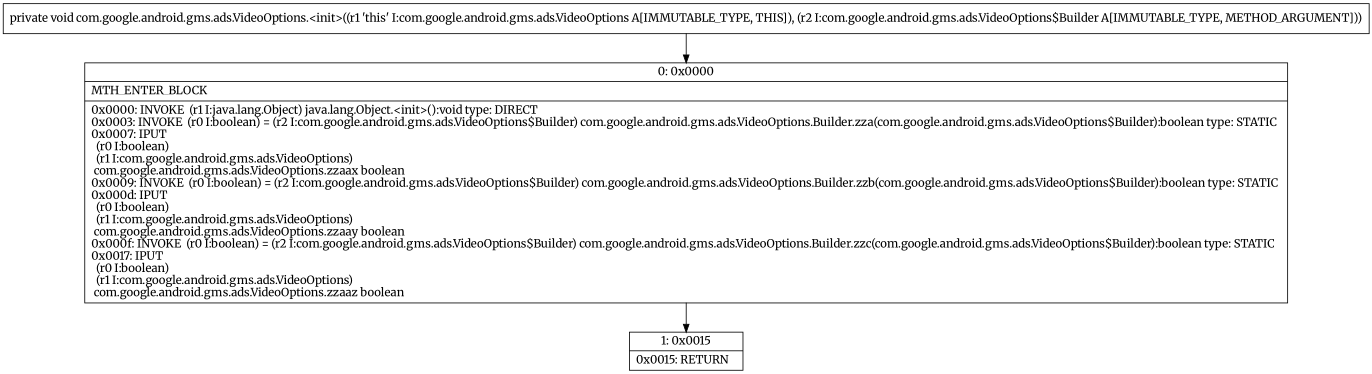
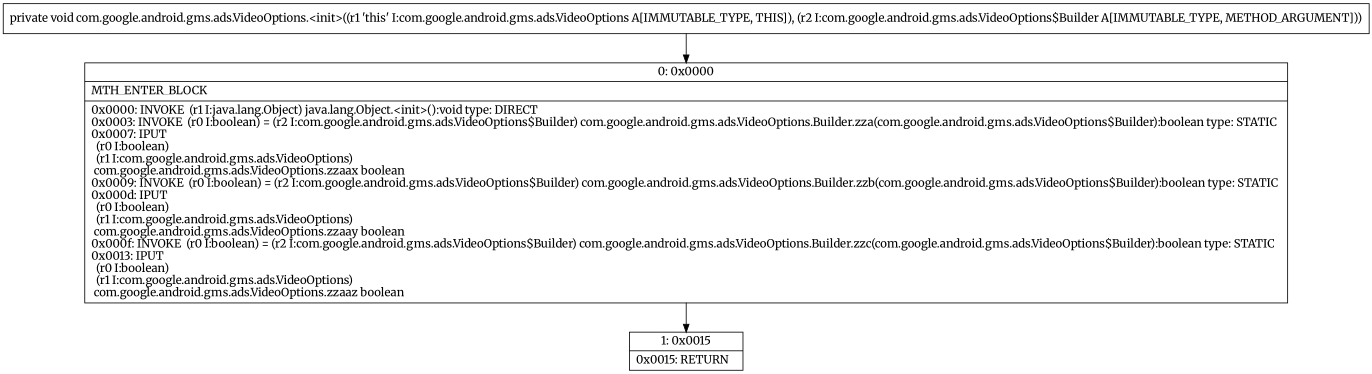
(130, 256) -> (130, 256)
